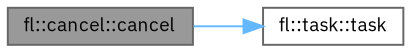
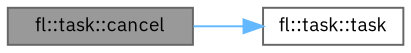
(100, 26) -> (100, 26)
